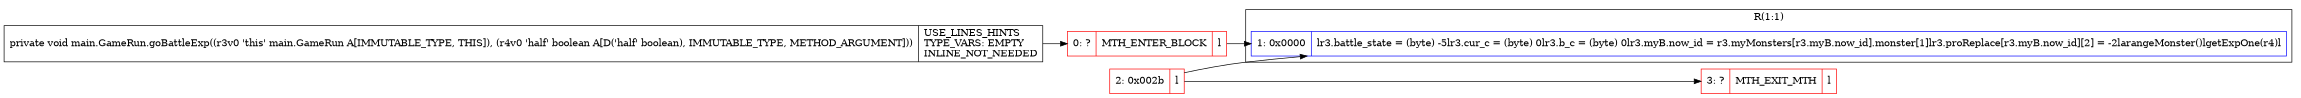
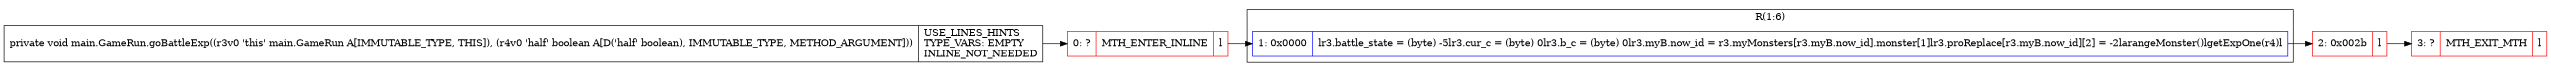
(1769, 17) -> (1770, 17)
(1154, 43) -> (1155, 43)
(1239, 63) -> (2298, 44)
